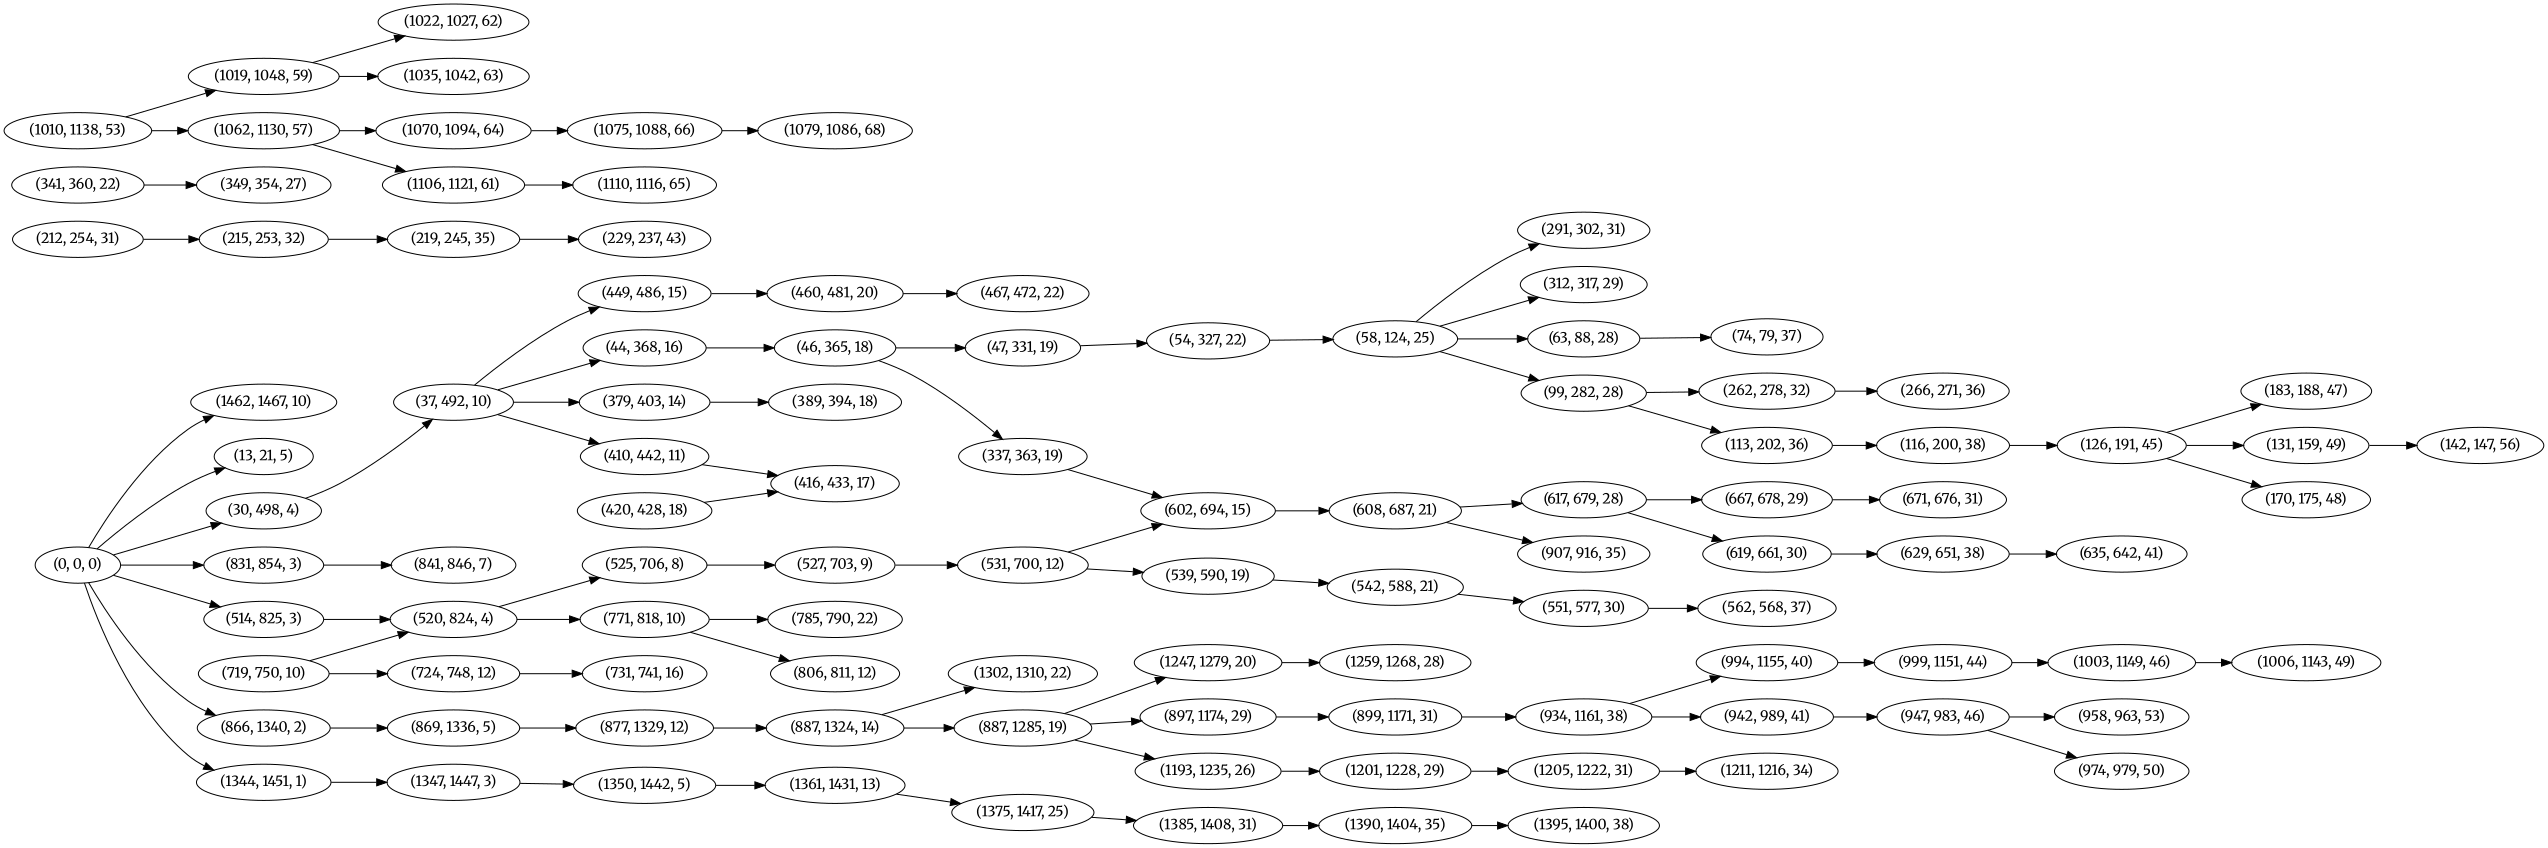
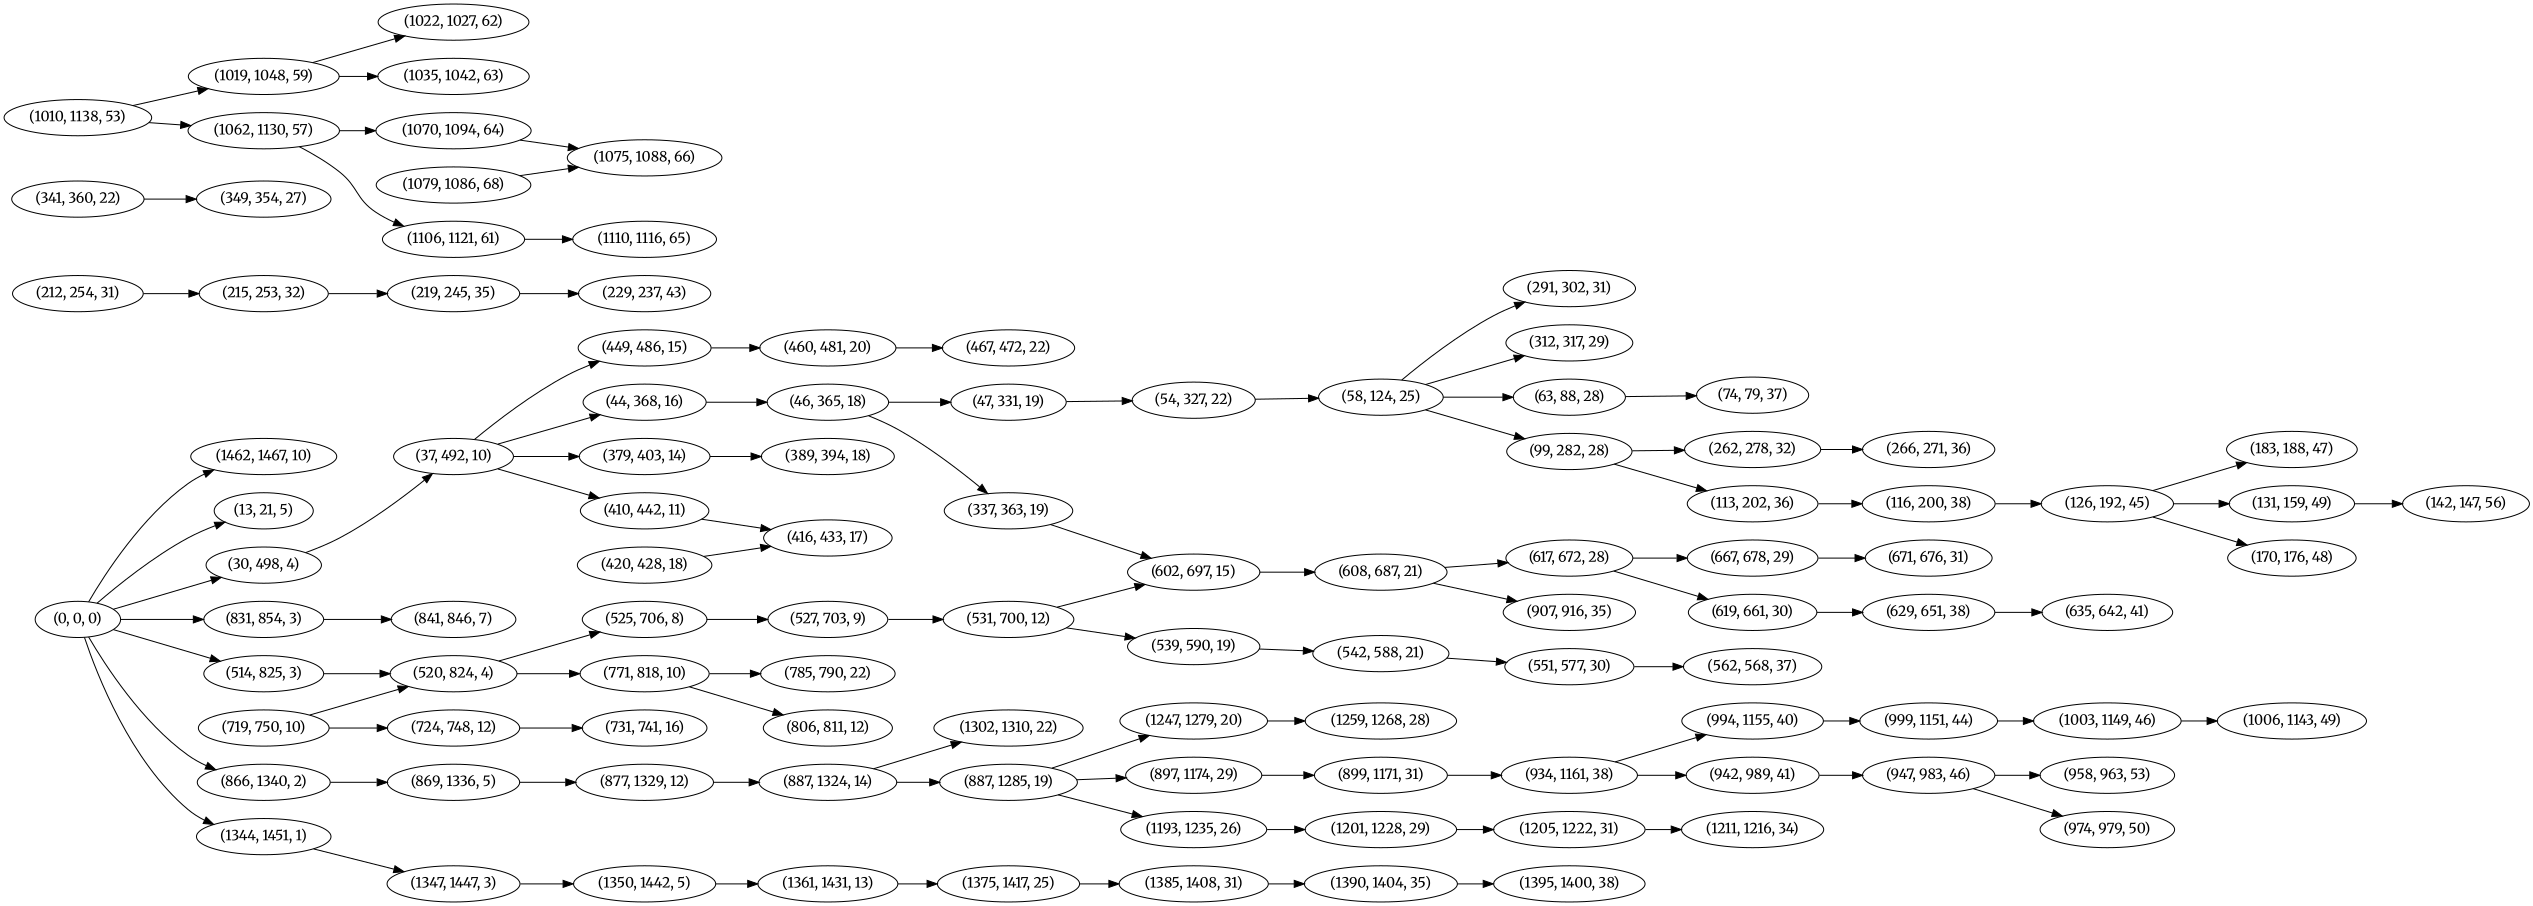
(735, 131) -> (544, 172)
(2122, 445) -> (2107, 504)
(1584, 500) -> (1569, 558)
(2306, 500) -> (2292, 558)
(1208, 511) -> (1194, 572)
